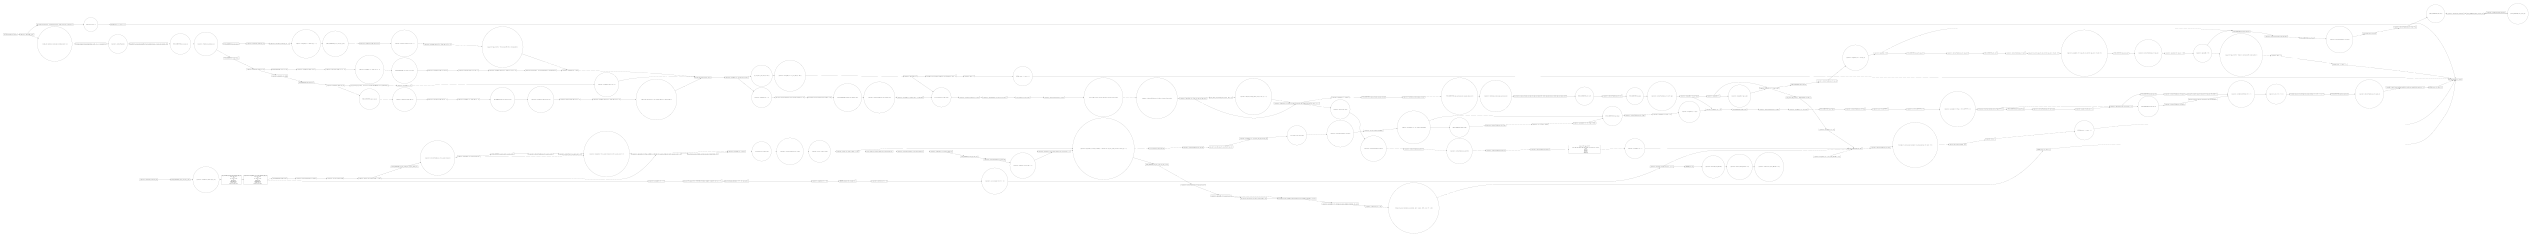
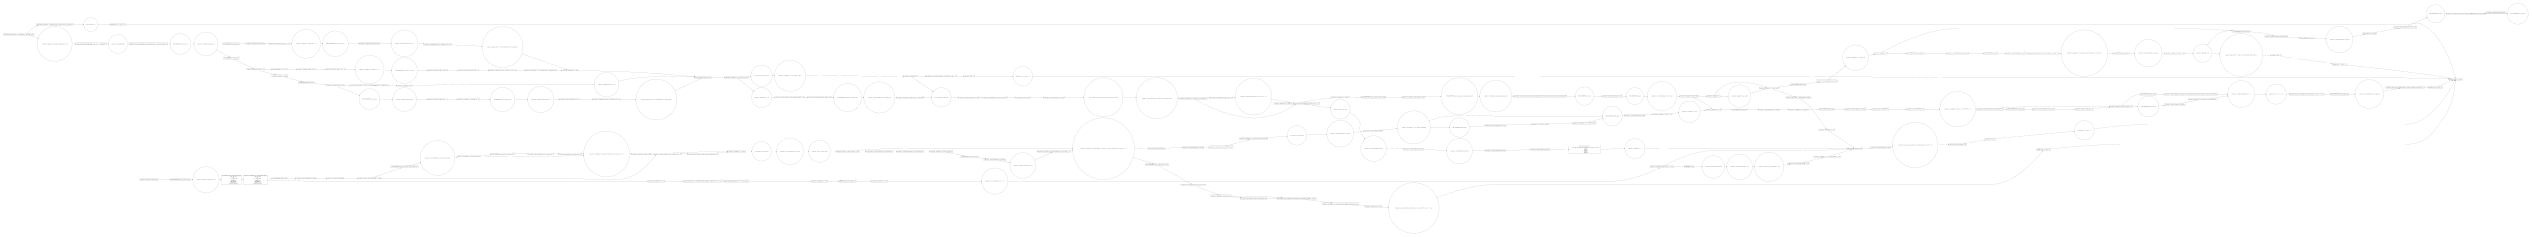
none -> (1799, 163)
